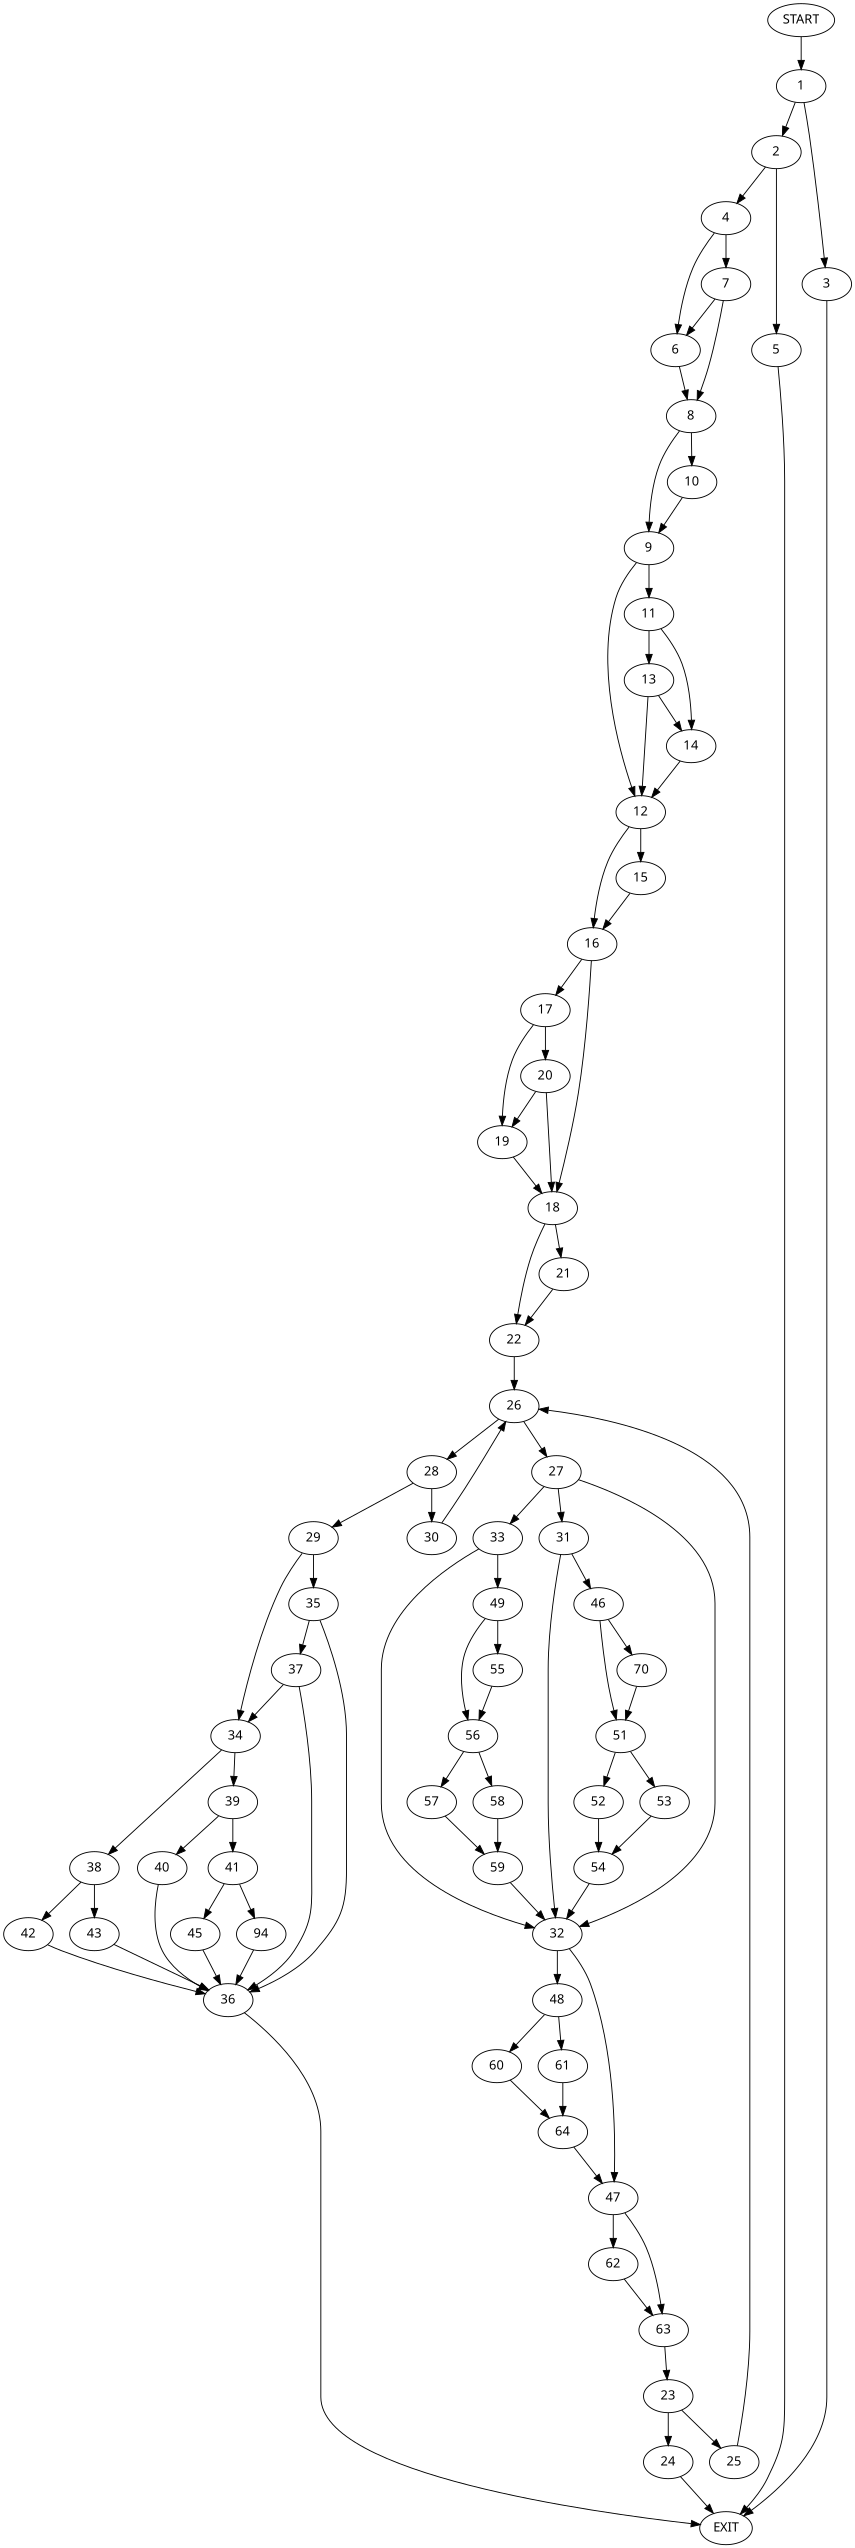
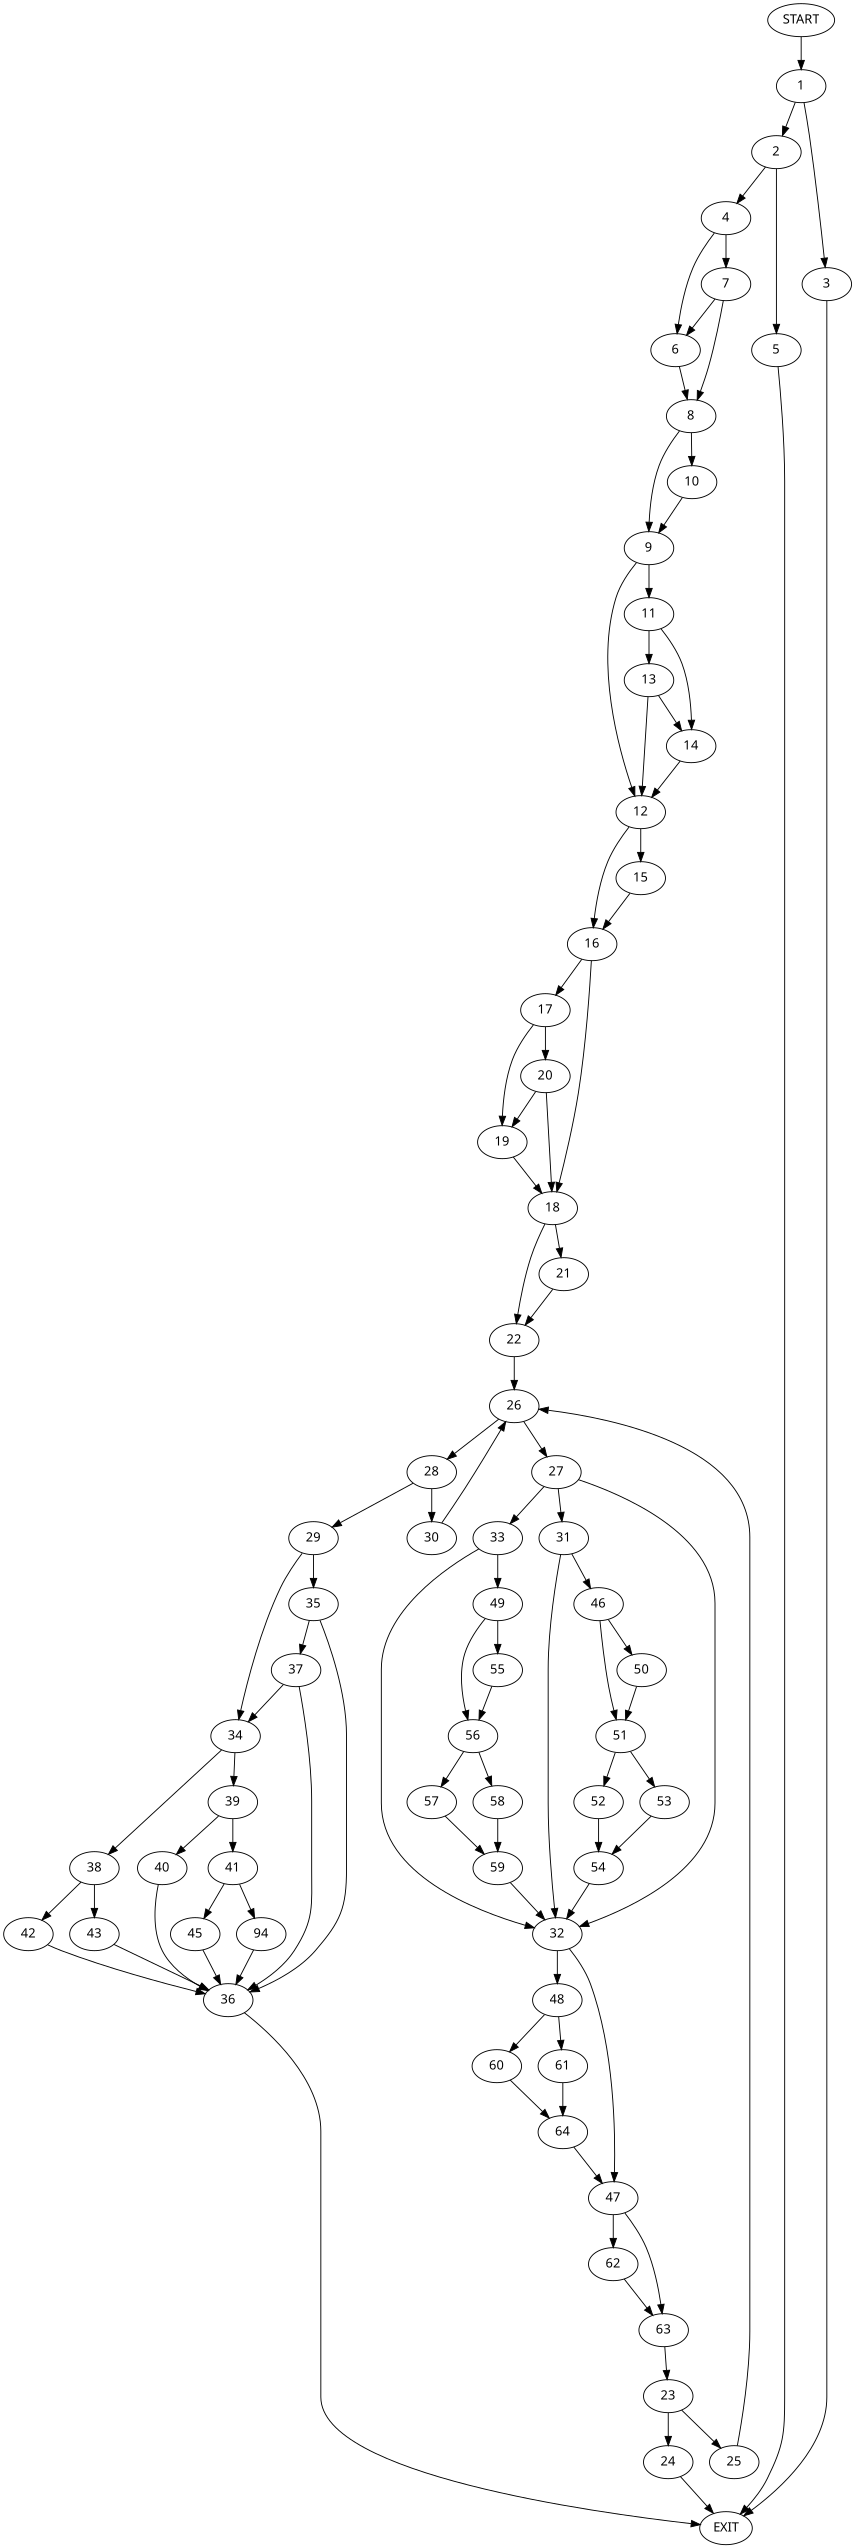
(642, 1670) -> (642, 1670)
